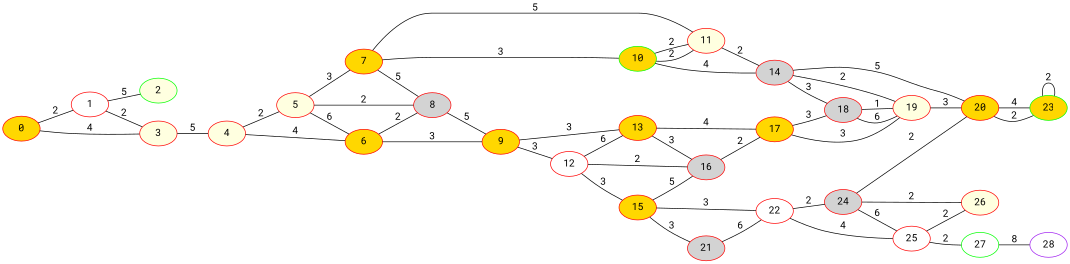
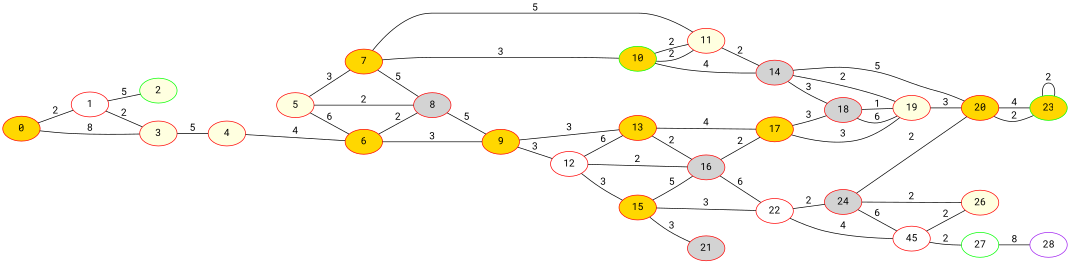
(261, 119) -> none
(90, 128) -> (90, 128)
(672, 141) -> (672, 141)
(742, 232) -> (740, 189)
(912, 239) -> (912, 239)
